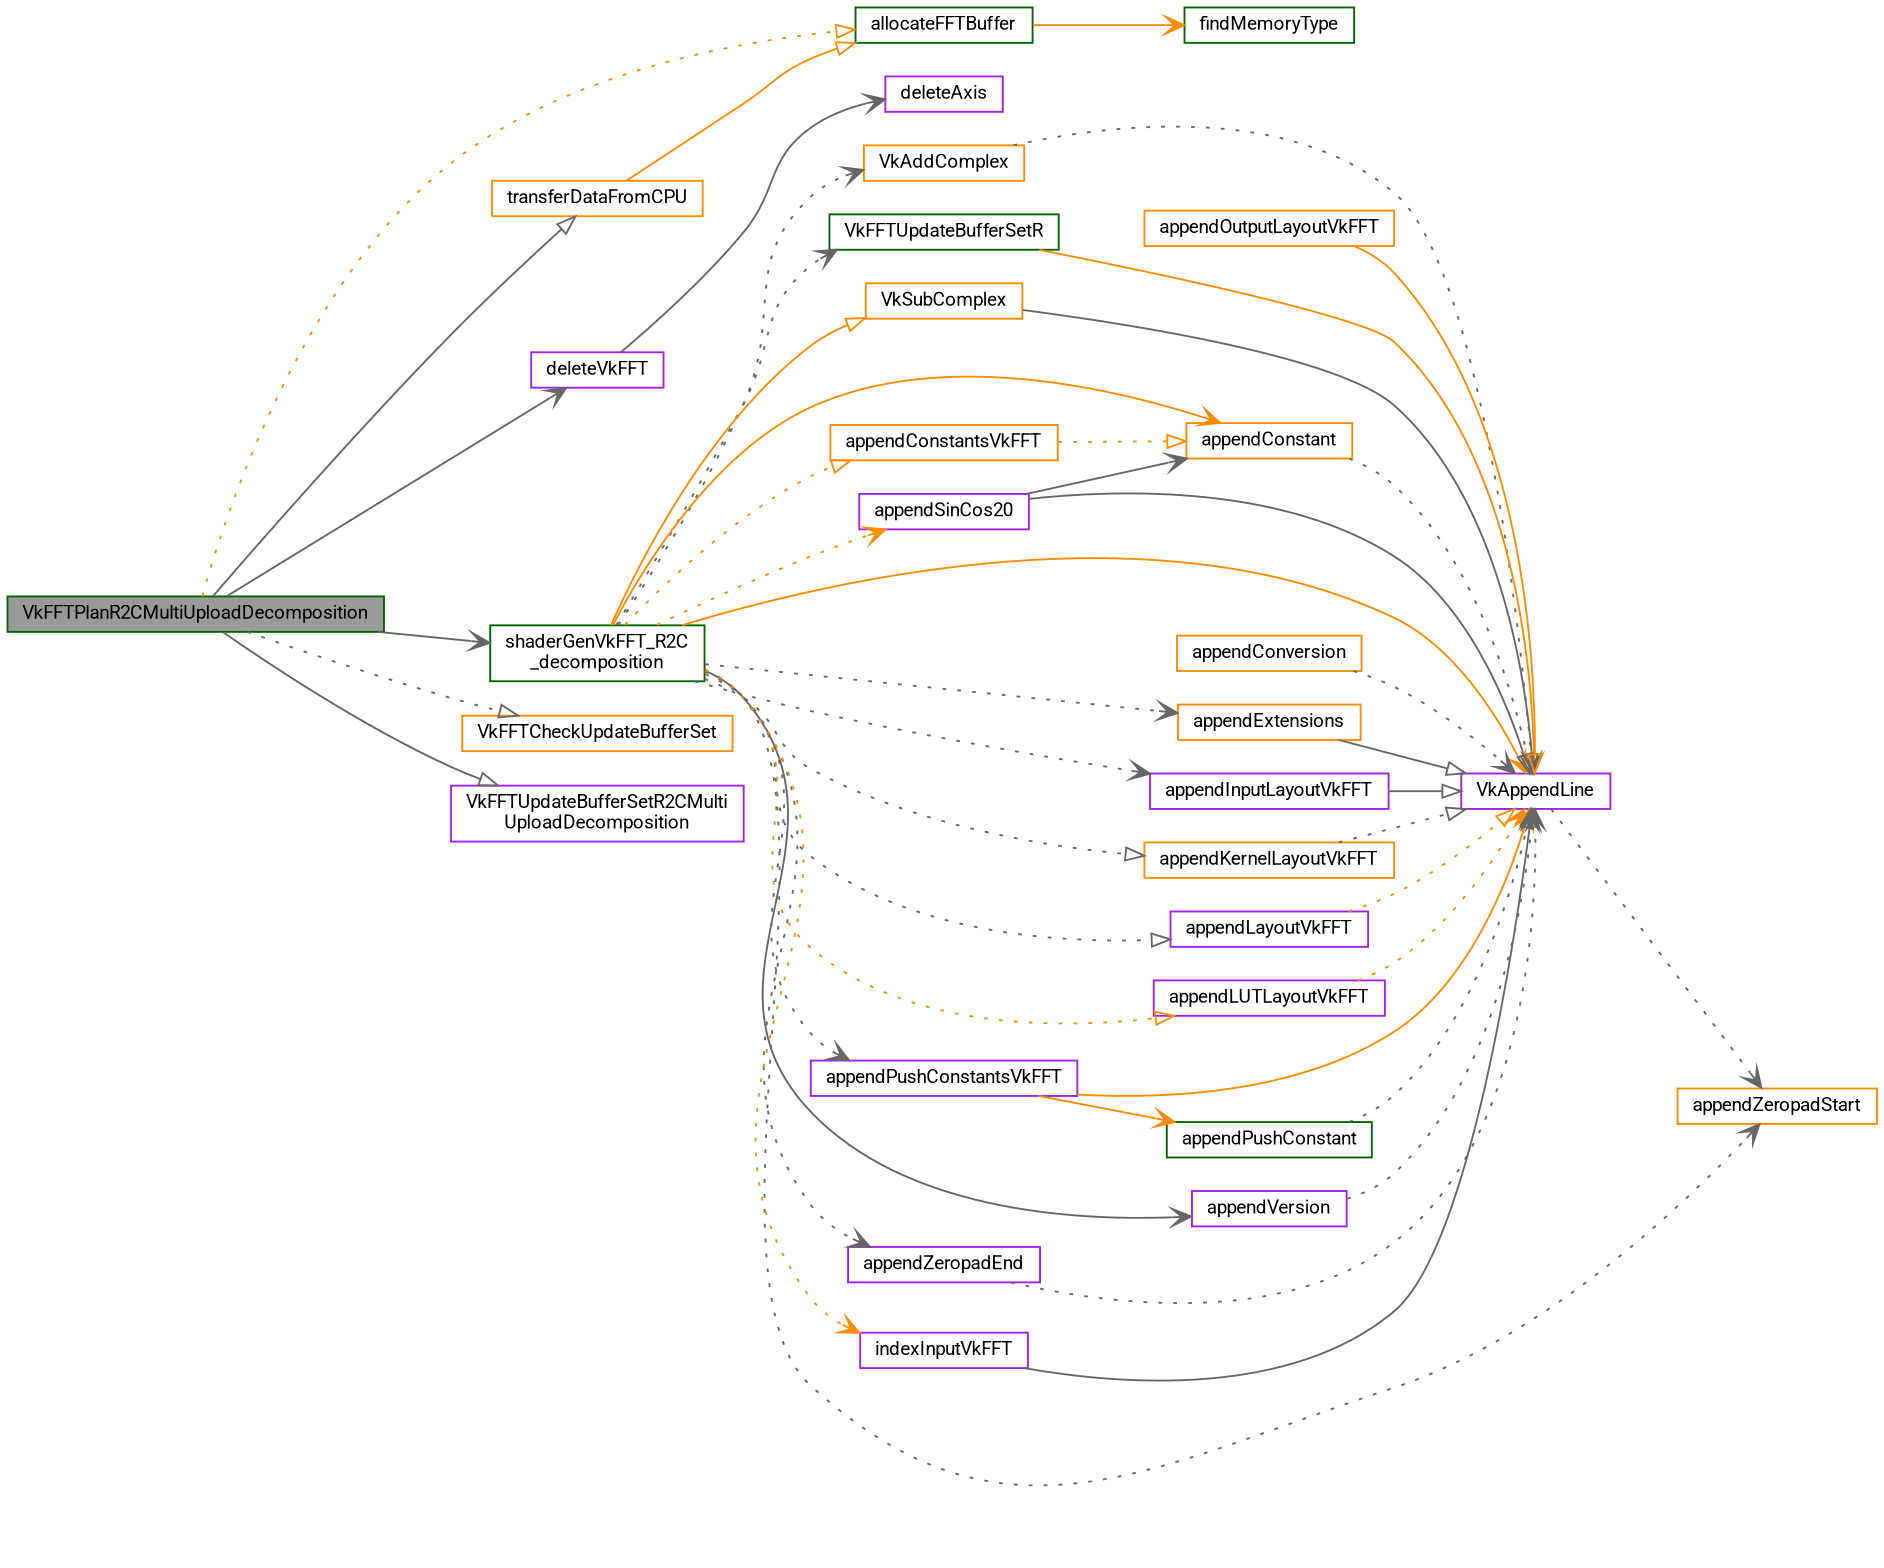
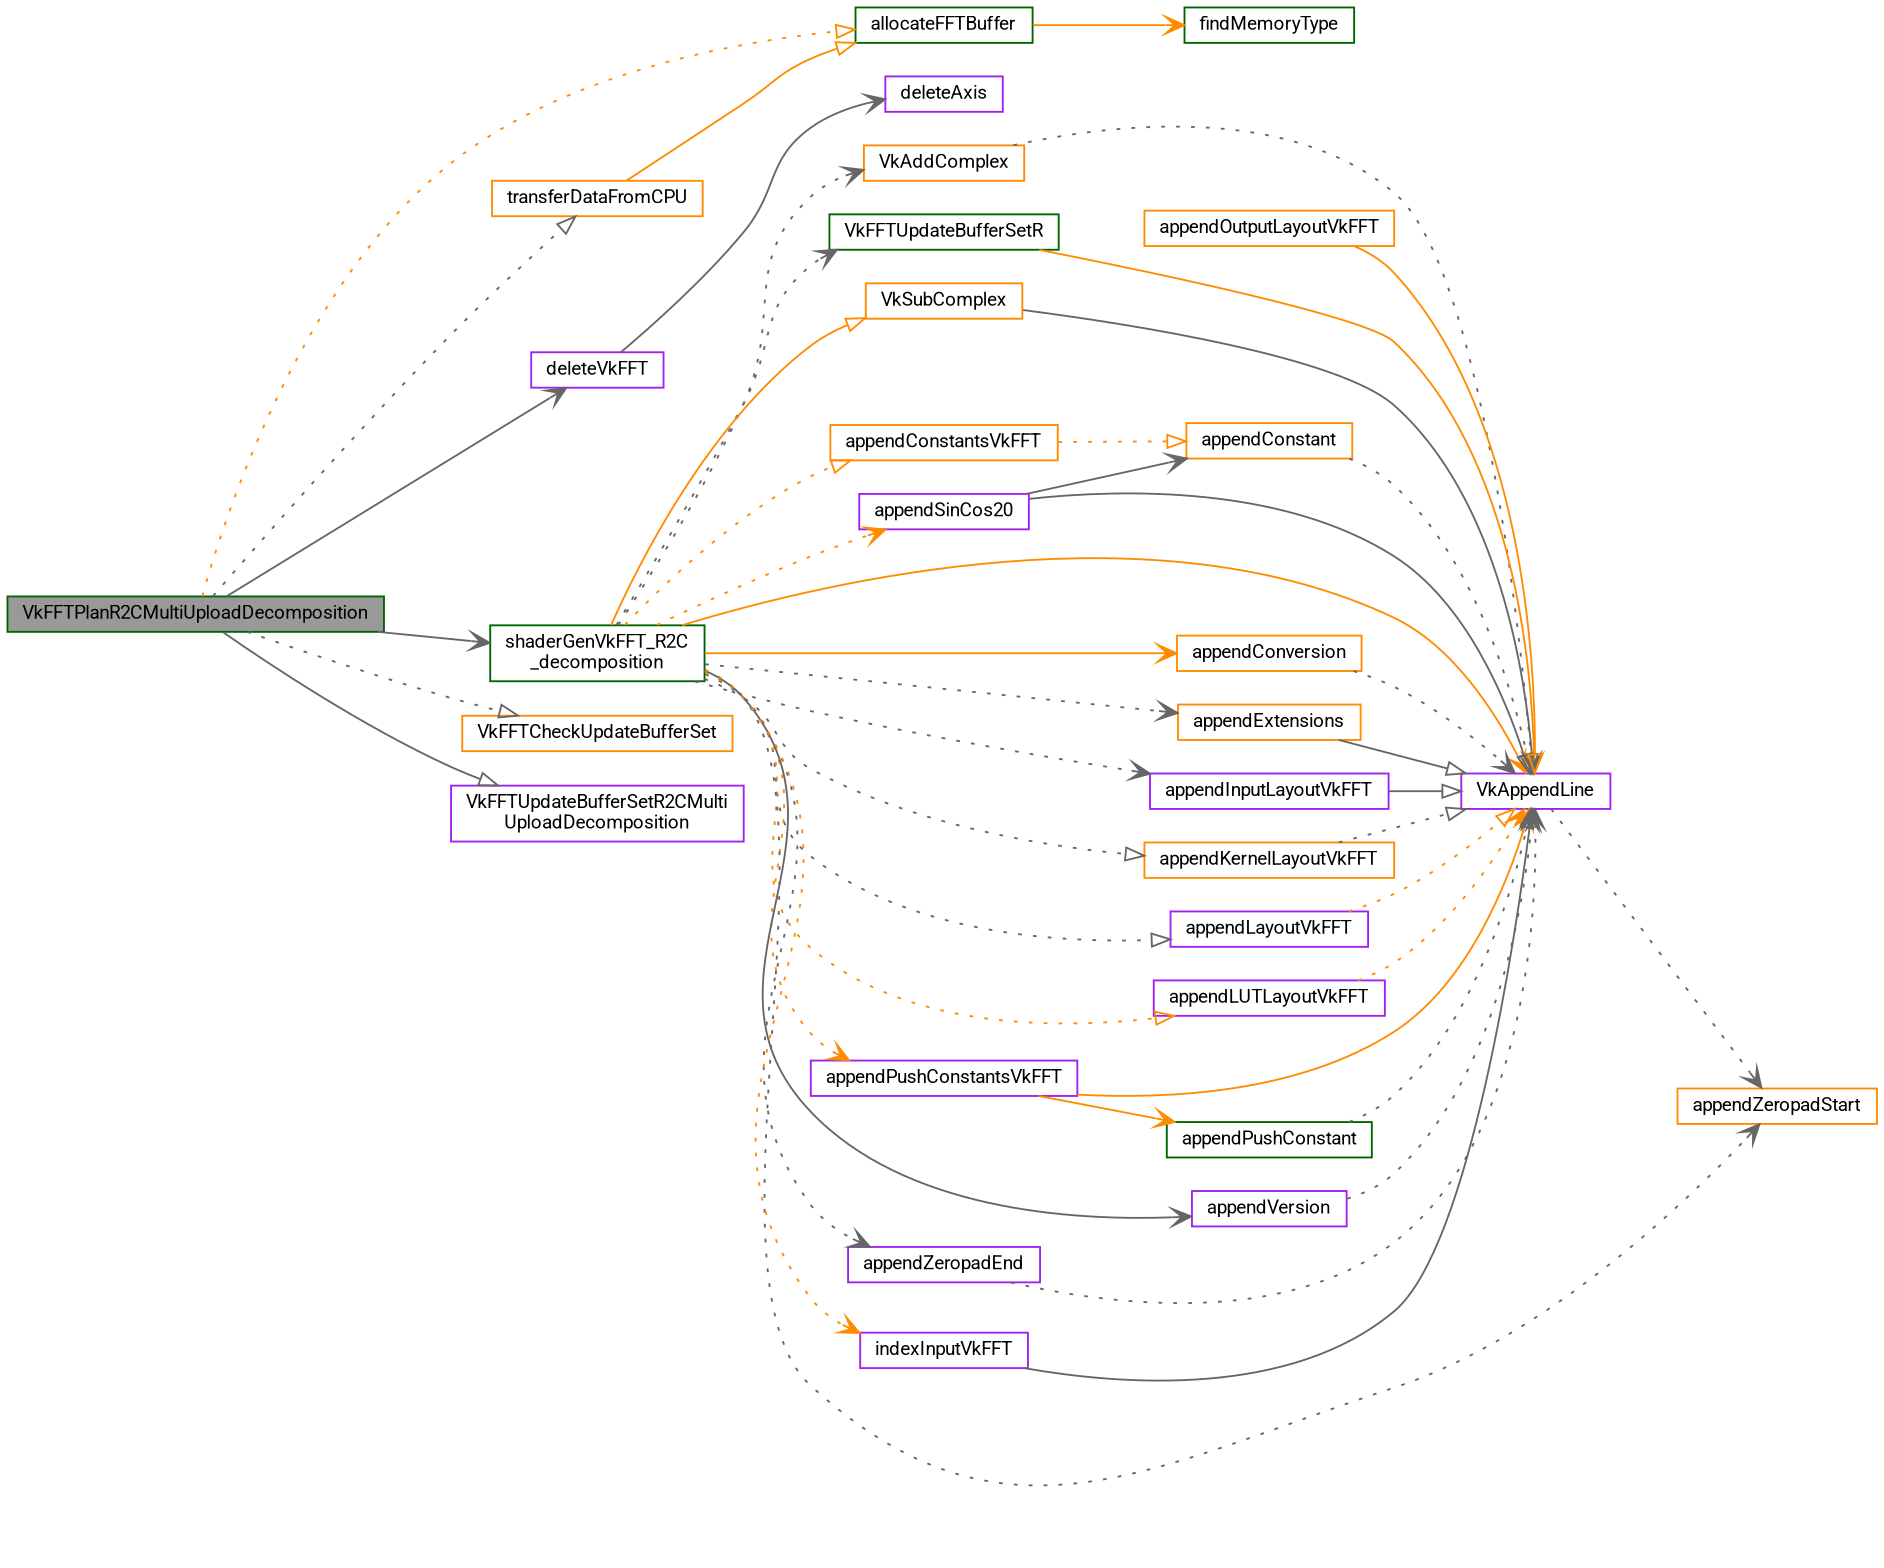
(858, 390) -> (932, 653)
(382, 407) -> (382, 407)
(779, 856) -> (779, 856)
